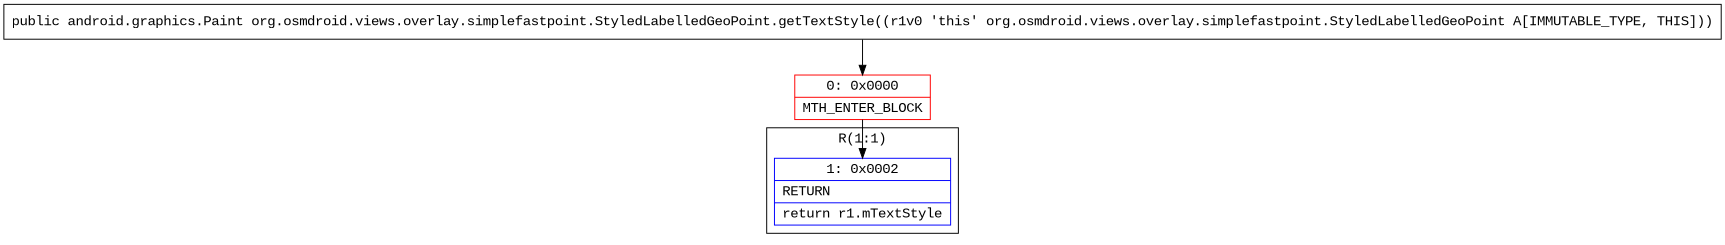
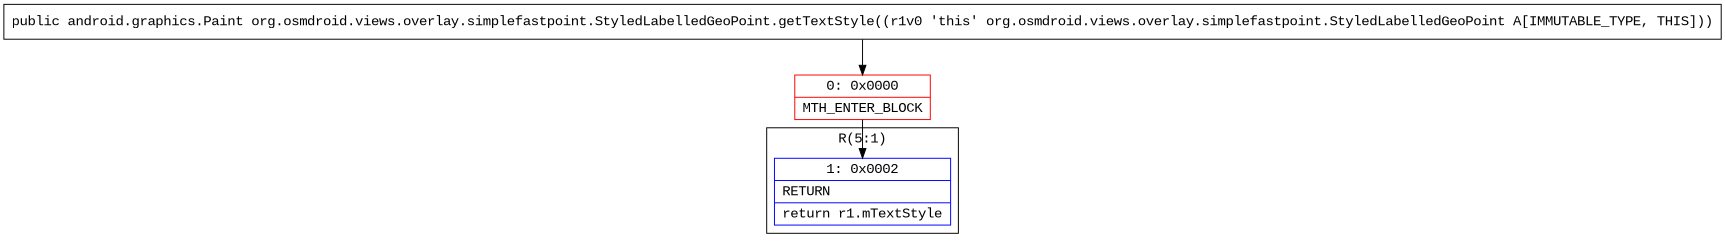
(863, 139) -> (863, 139)
